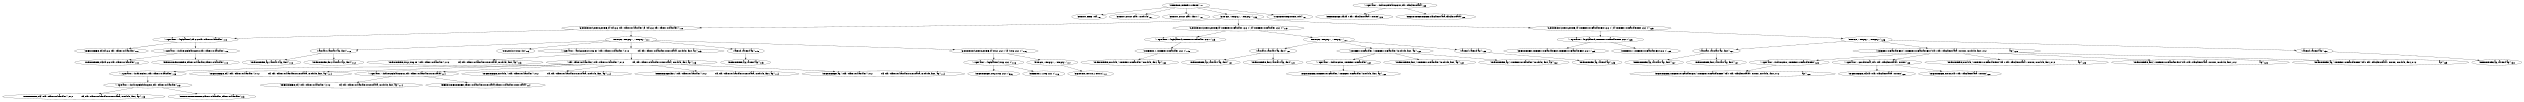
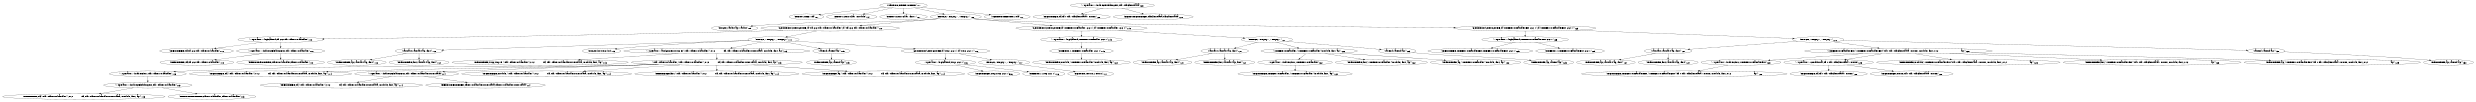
none -> (735, 28)
